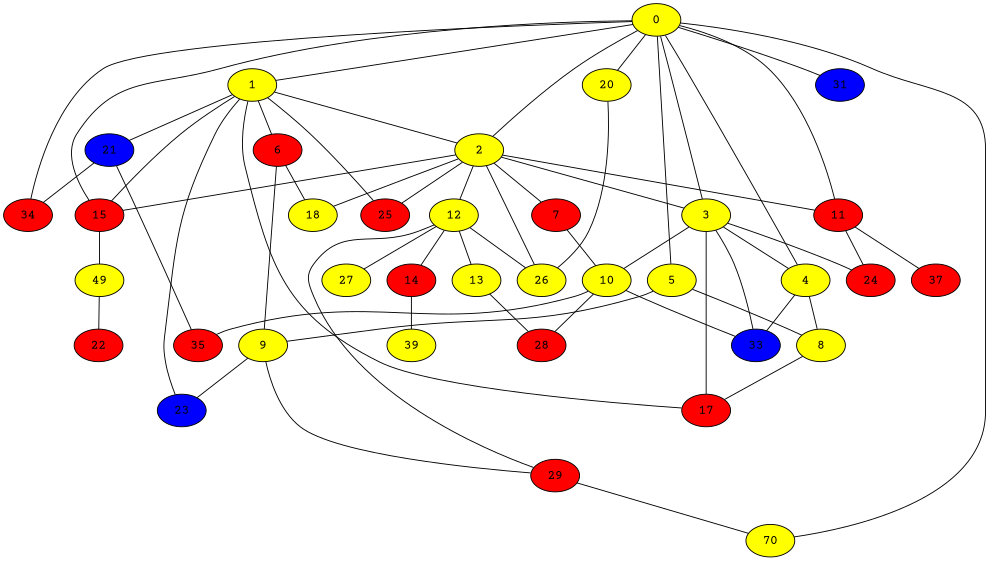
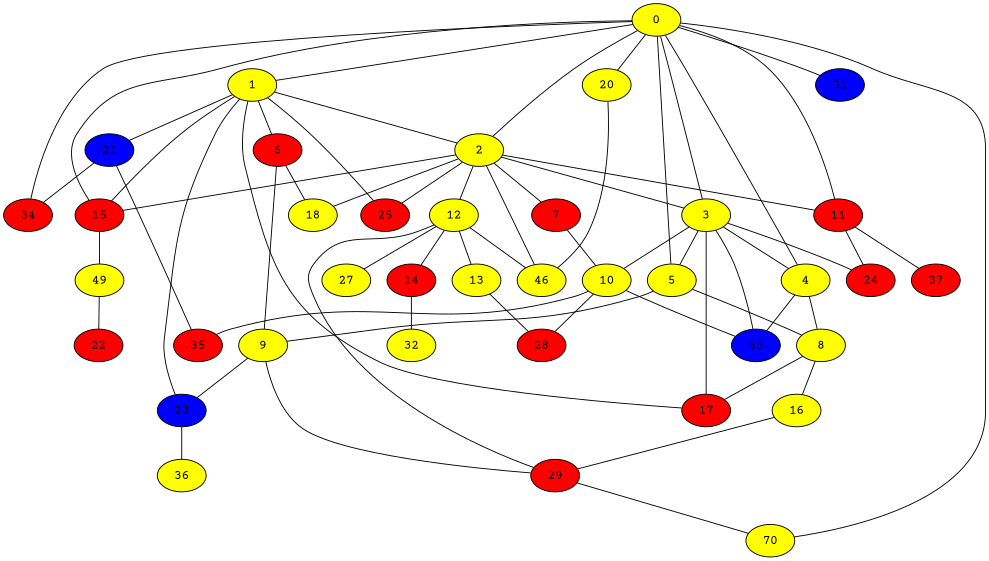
none -> (689, 248)
(542, 280) -> (542, 280)
(411, 345) -> (411, 345)
none -> (797, 410)
none -> (182, 476)
